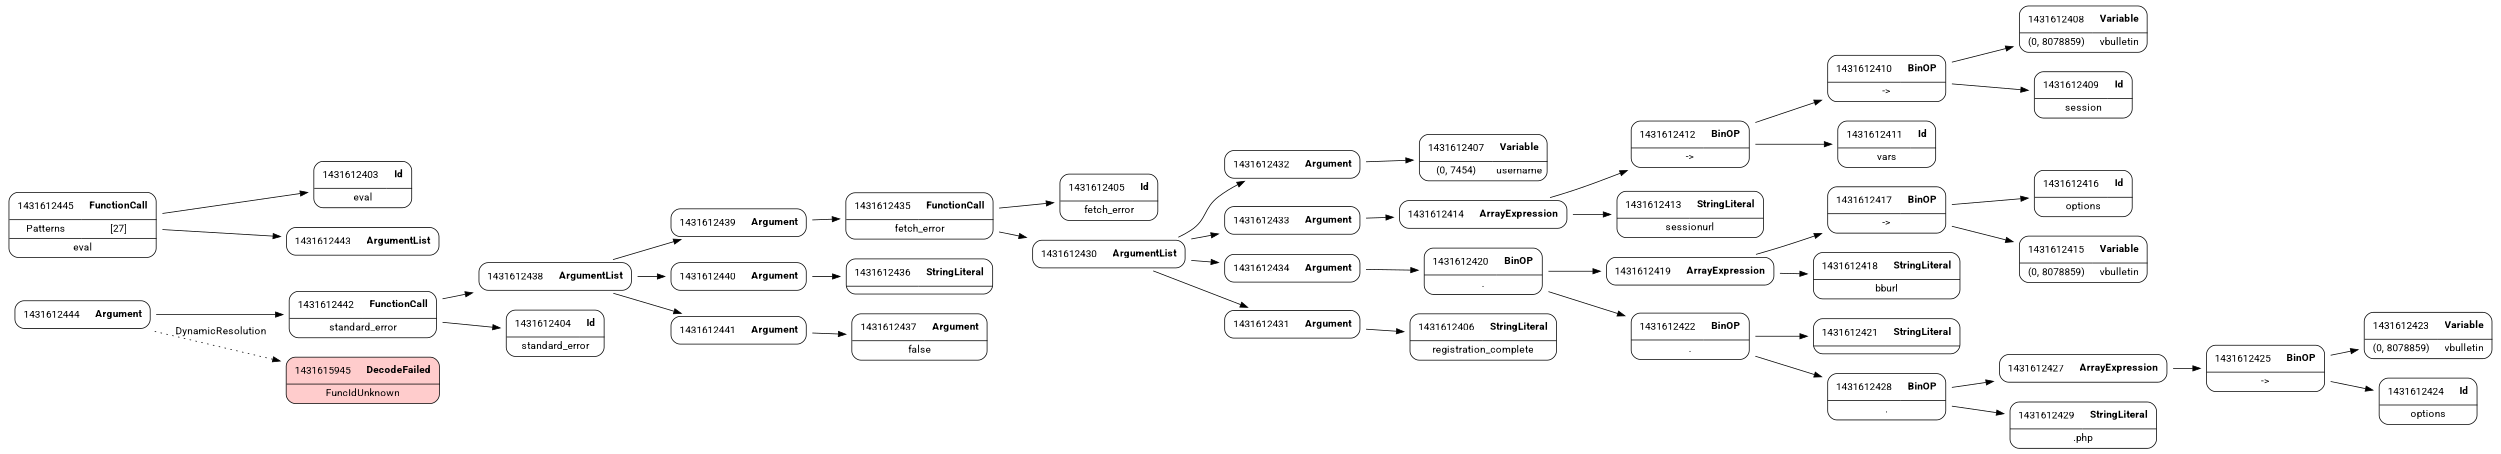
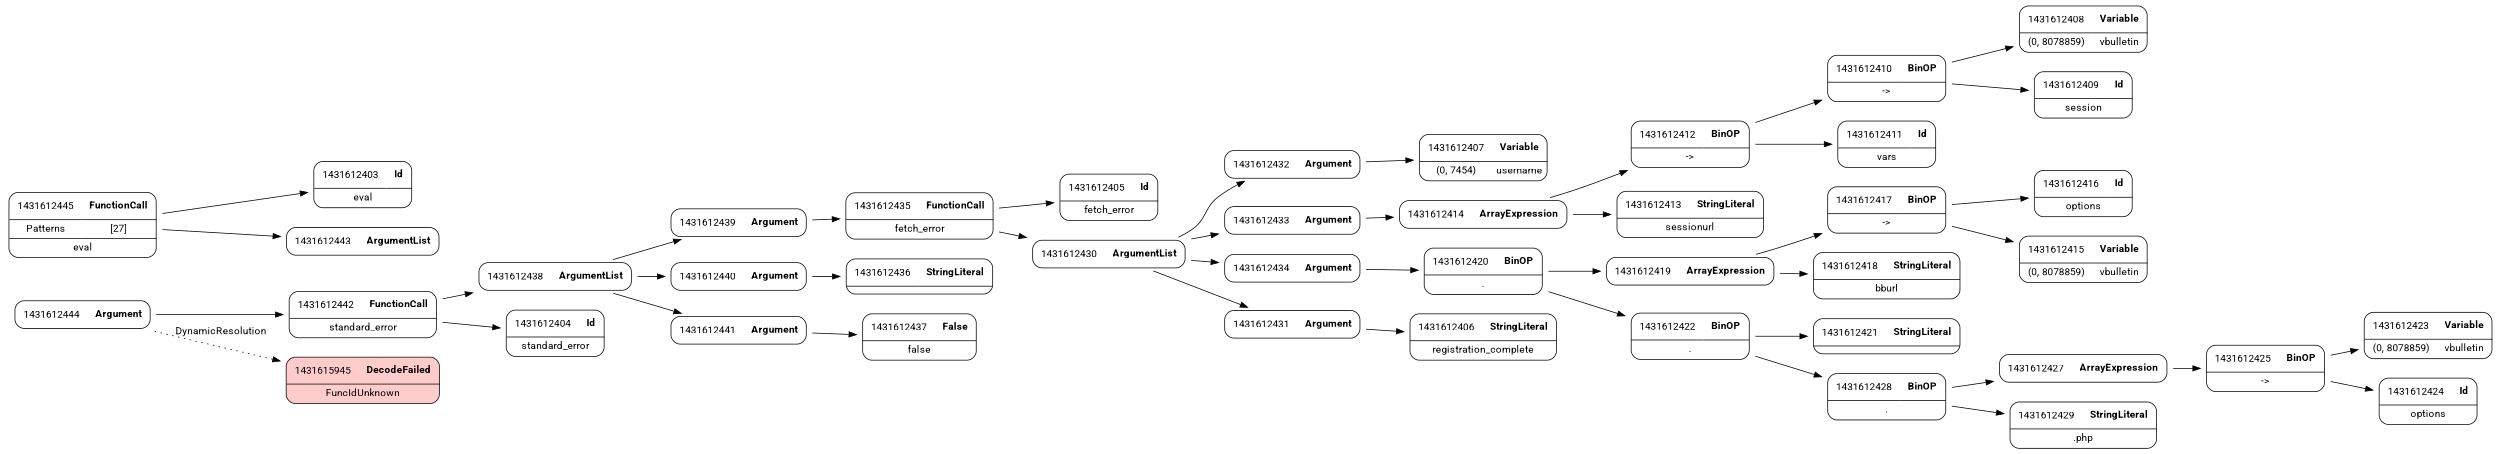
(956, 327) -> (955, 327)
